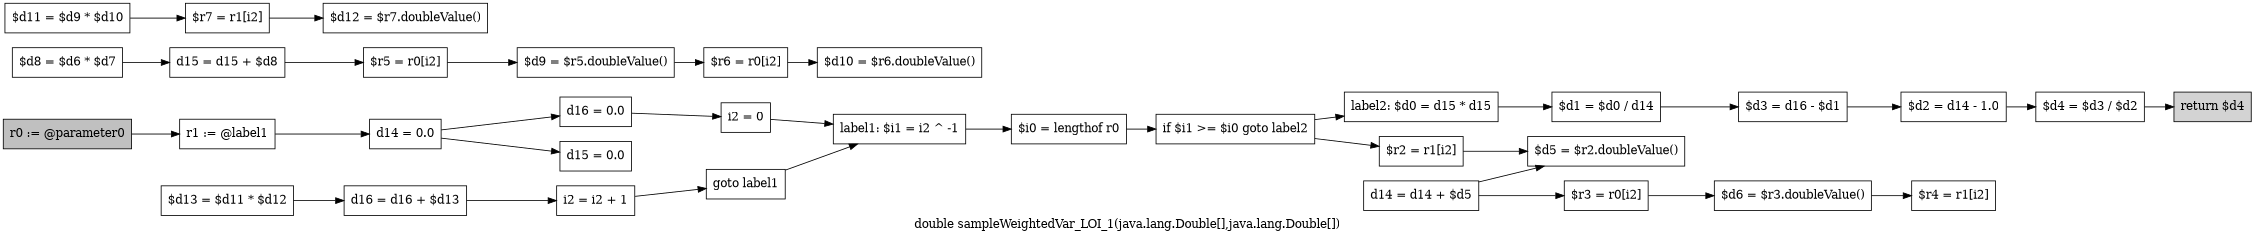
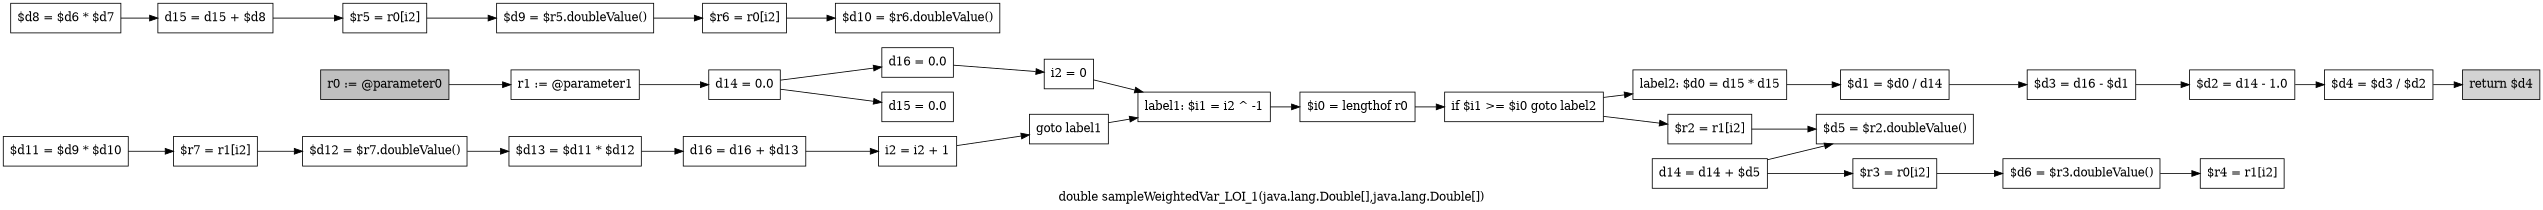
(227, 134) -> (575, 85)
none -> (484, 151)
